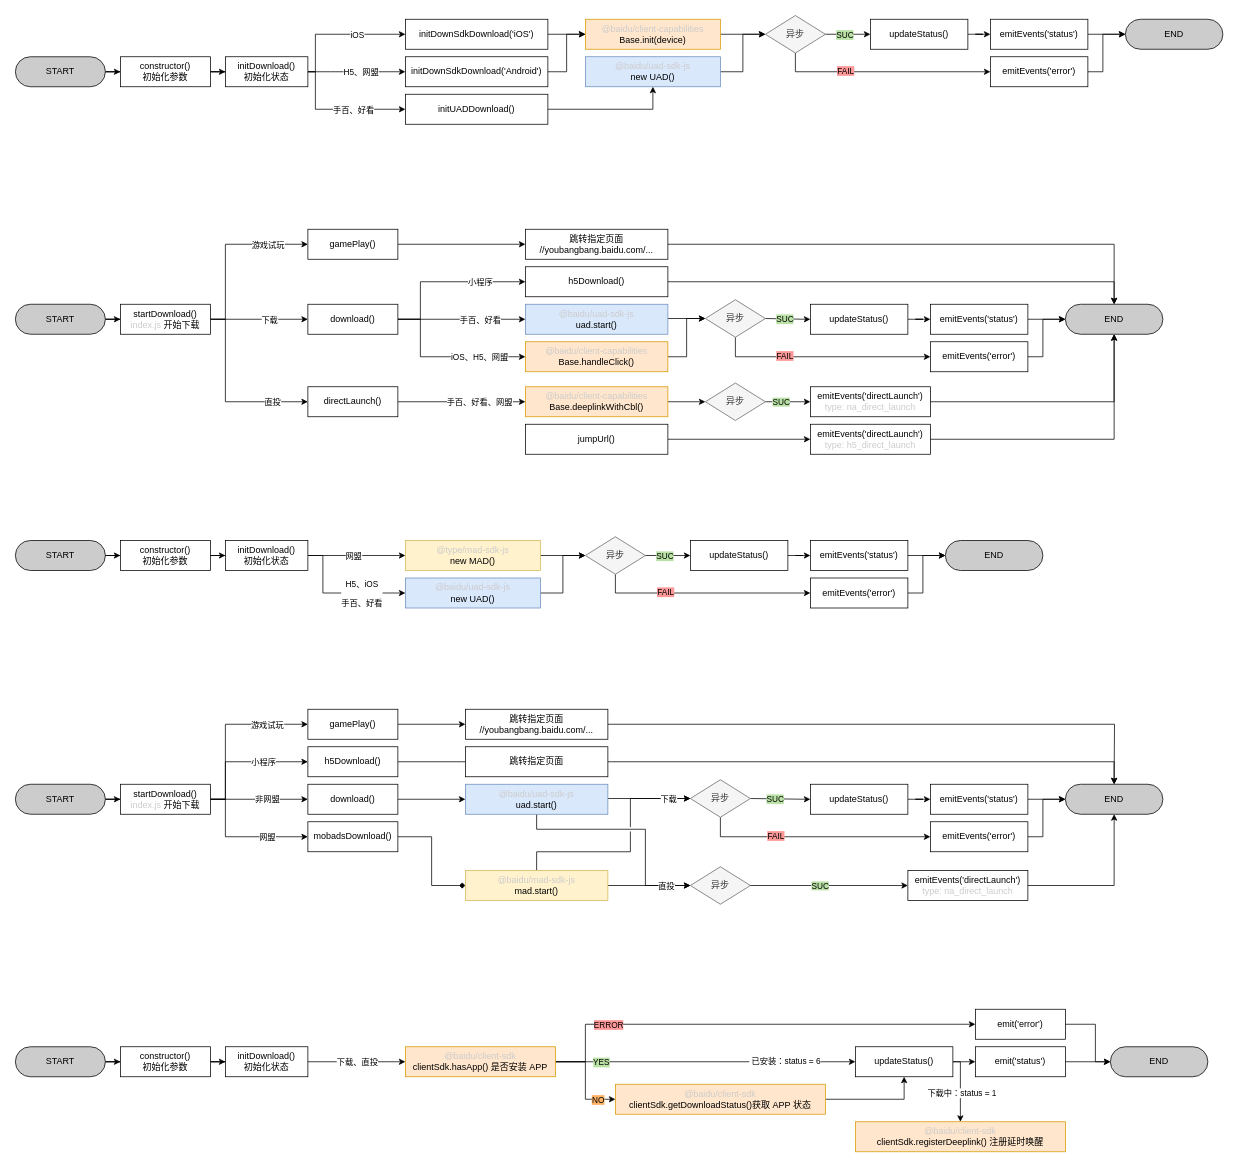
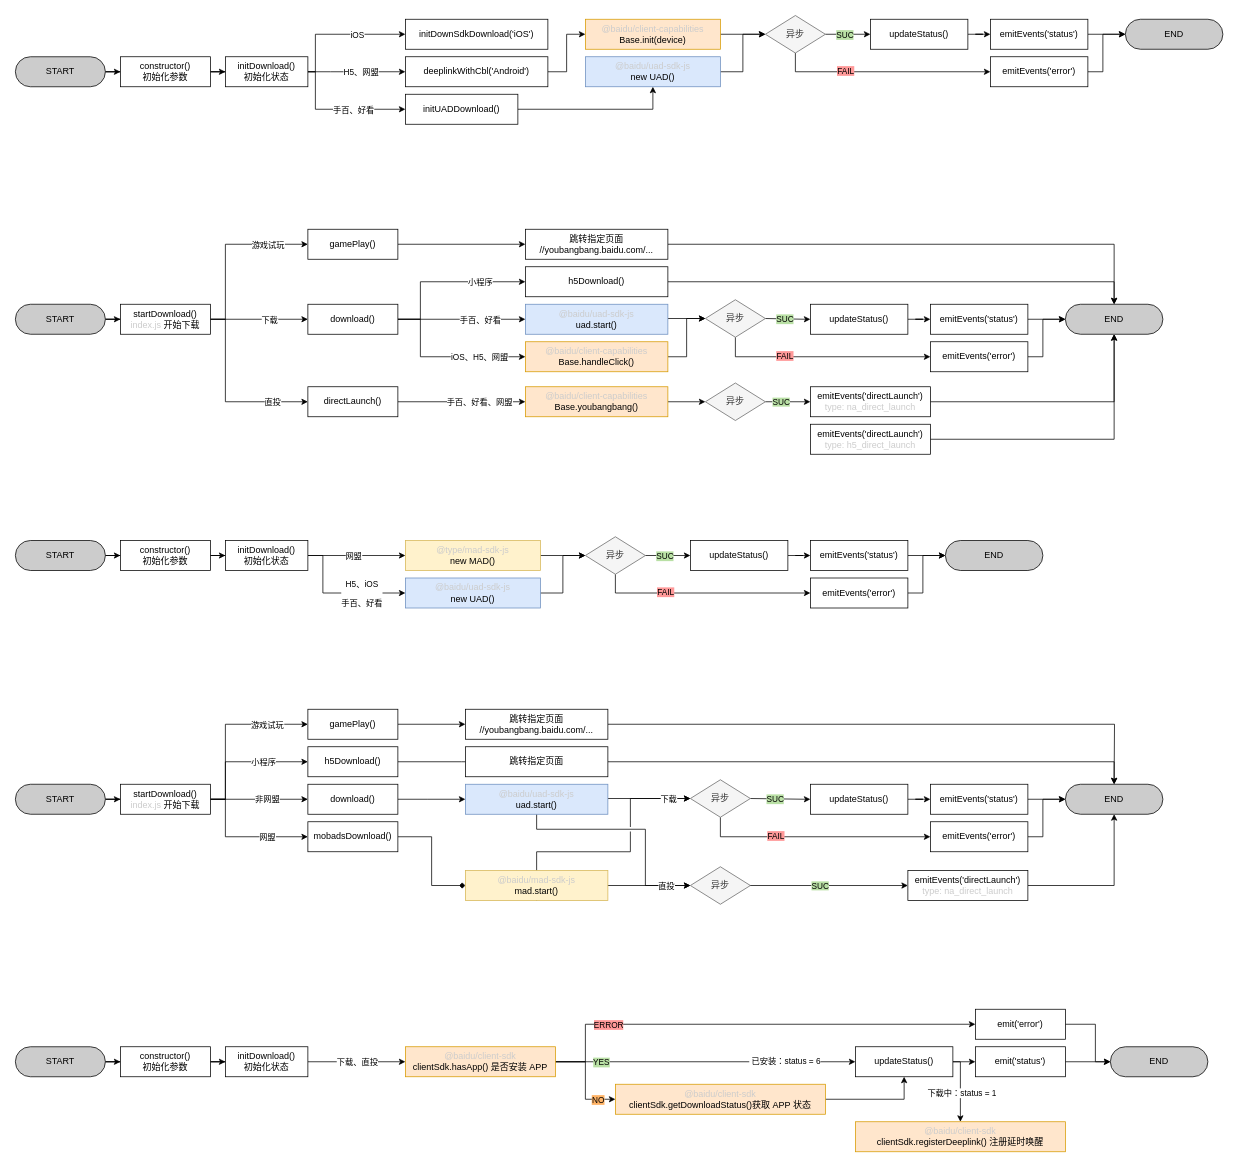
(556, 34) -> none
(477, 72) -> (477, 72)
(477, 109) -> (462, 109)
(597, 402) -> (597, 402)
(597, 439) -> none
(736, 439) -> none
